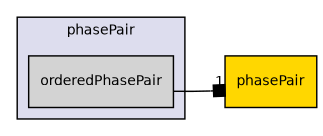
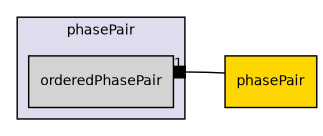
(194, 91) -> (207, 72)
